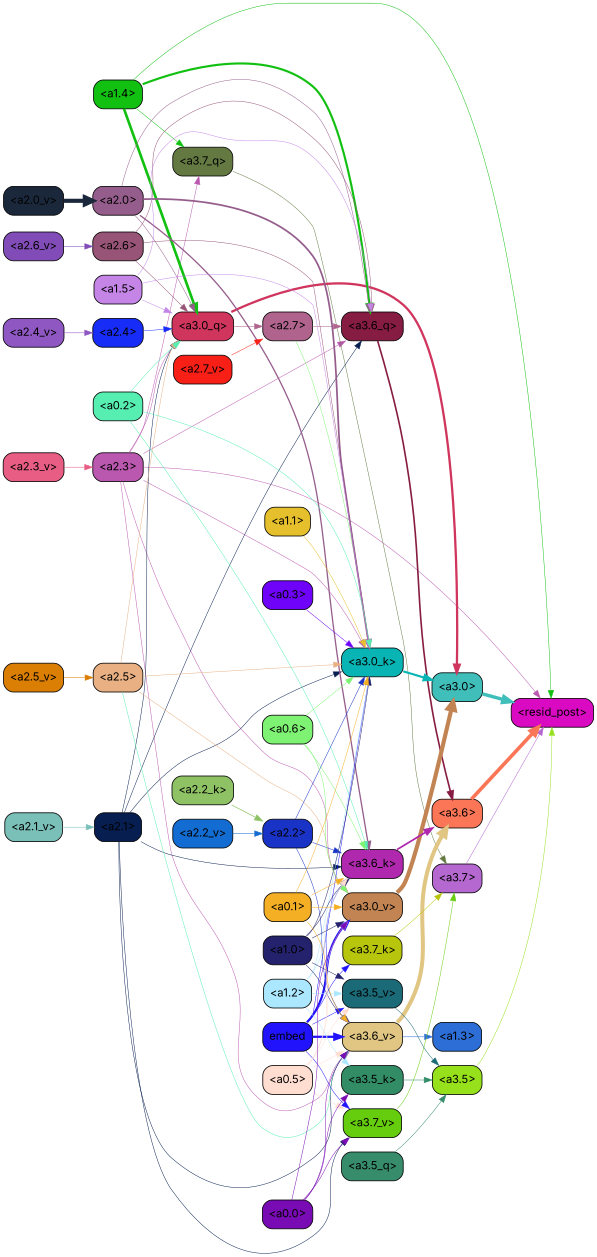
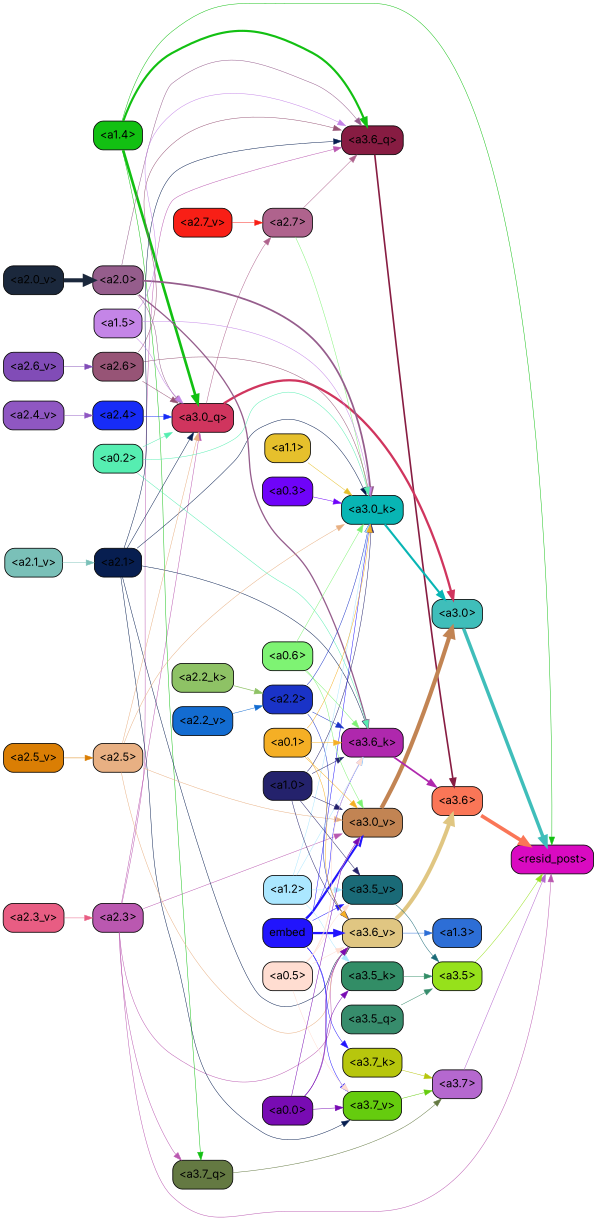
(265, 546) -> none
(200, 979) -> (203, 969)
